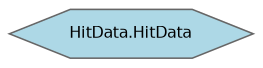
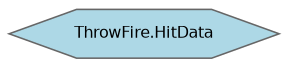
(131, 34) -> (144, 34)
